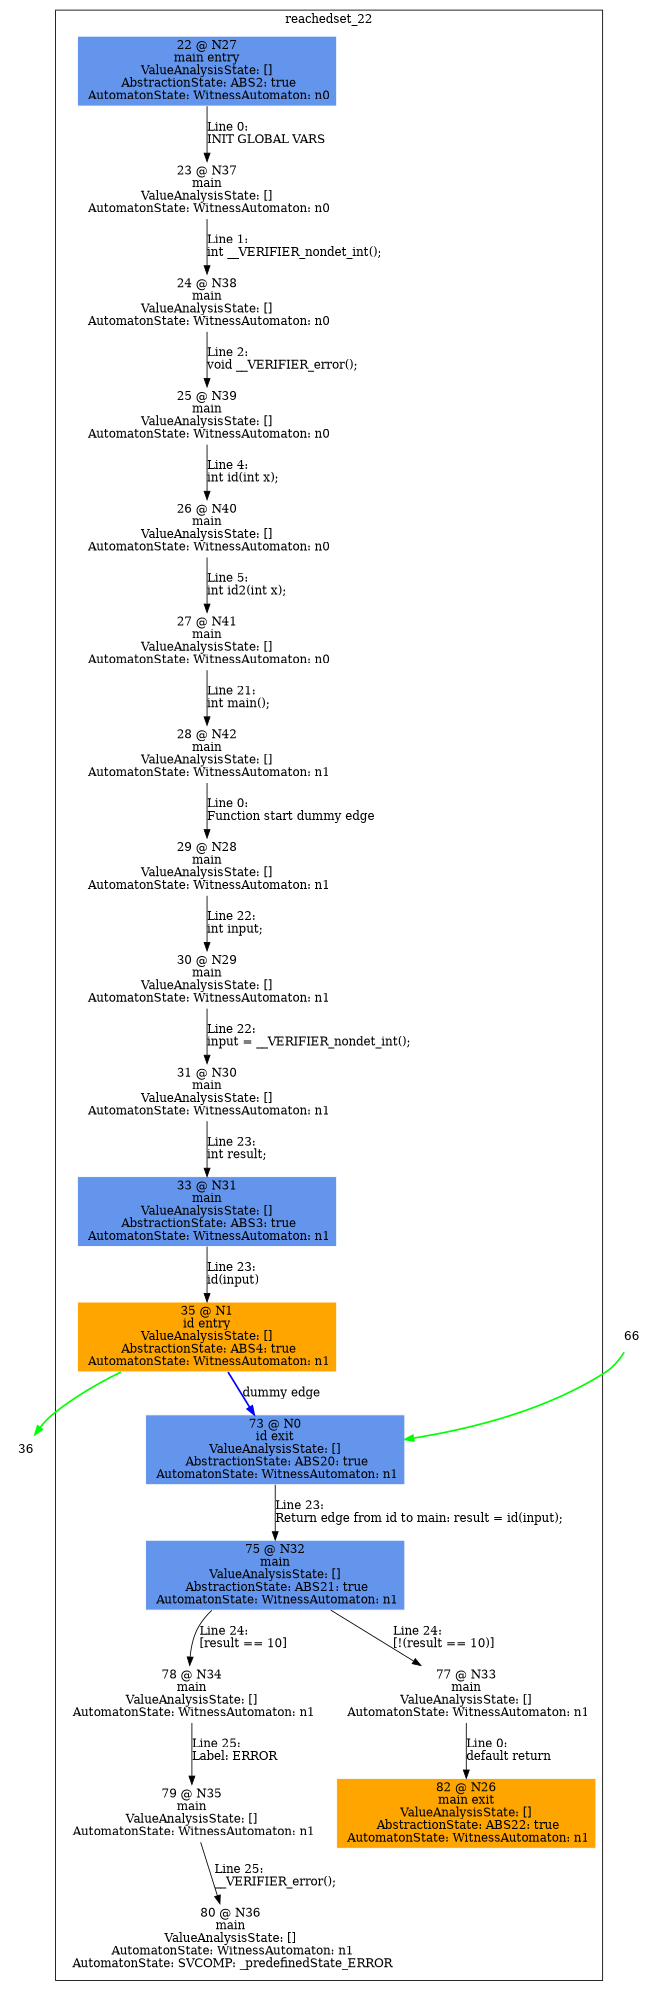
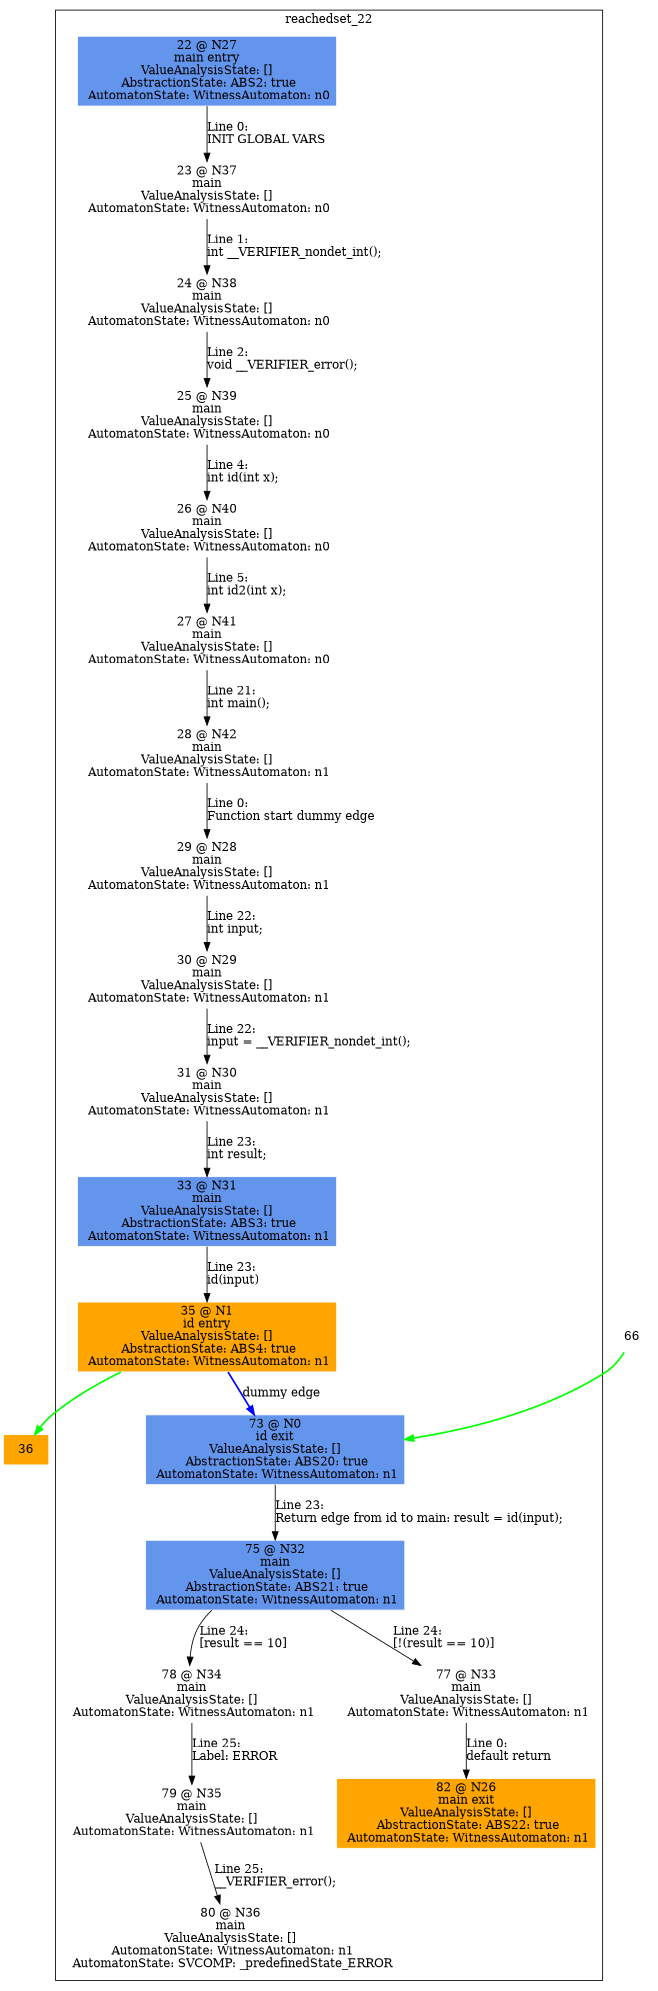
(26, 1450) -> (26, 1450)
